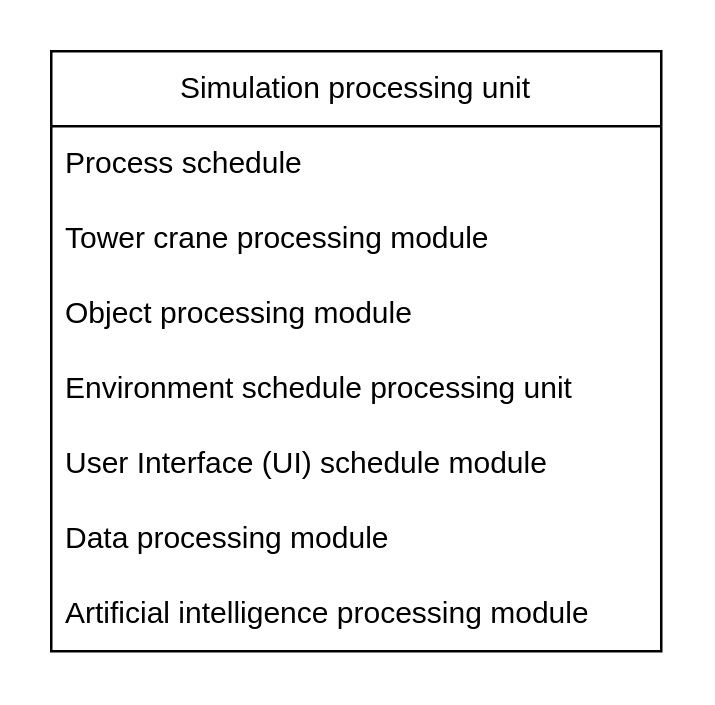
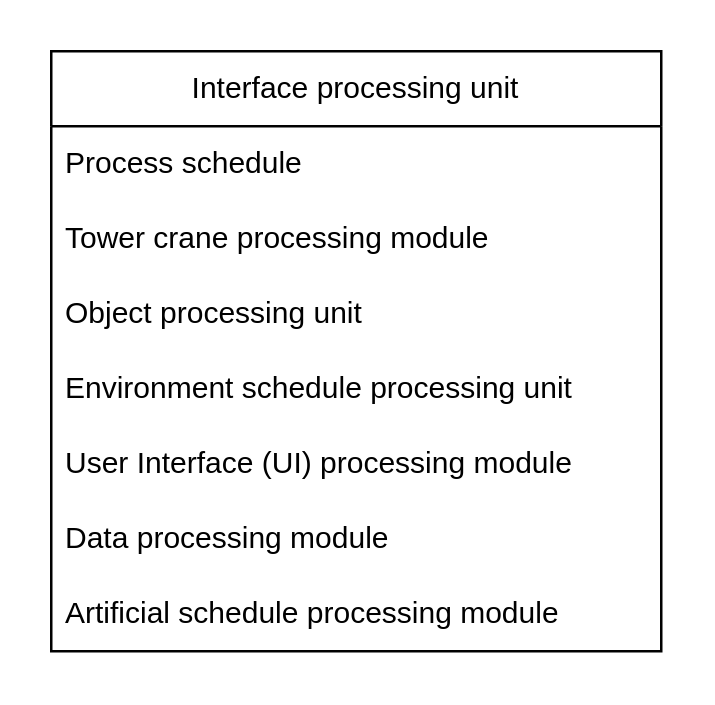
(356, 89) -> (356, 89)
(252, 314) -> (235, 314)
(337, 464) -> (354, 464)
(359, 614) -> (338, 614)
